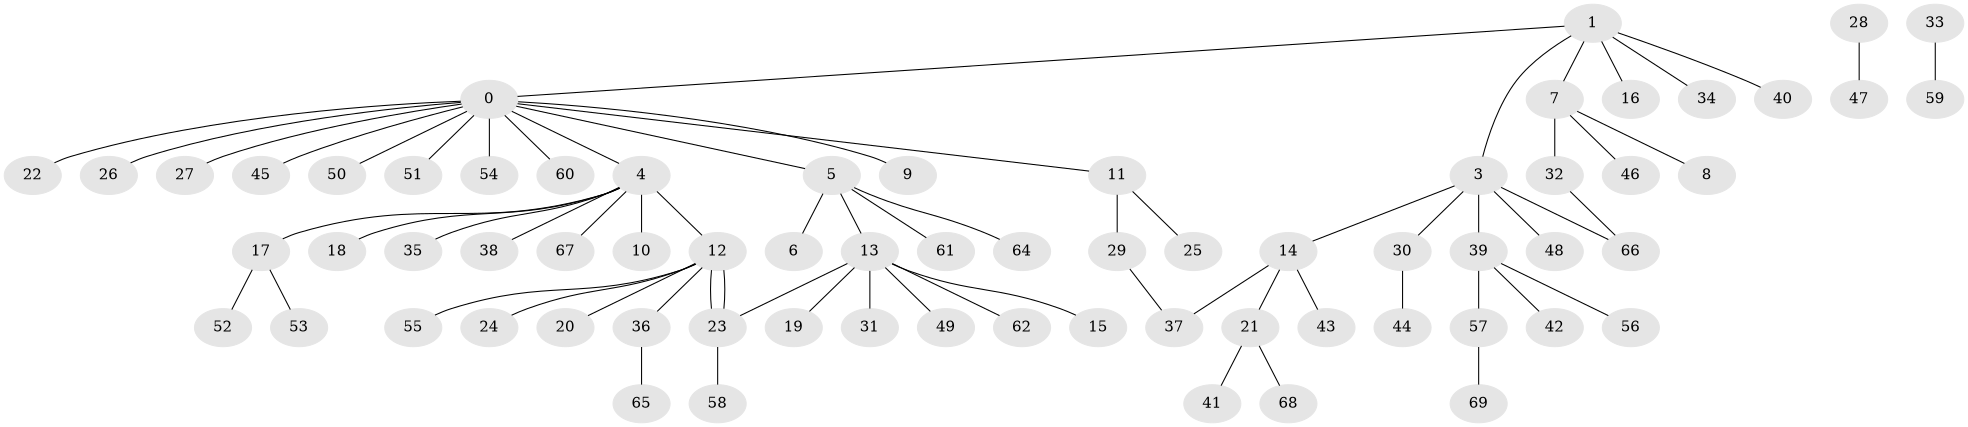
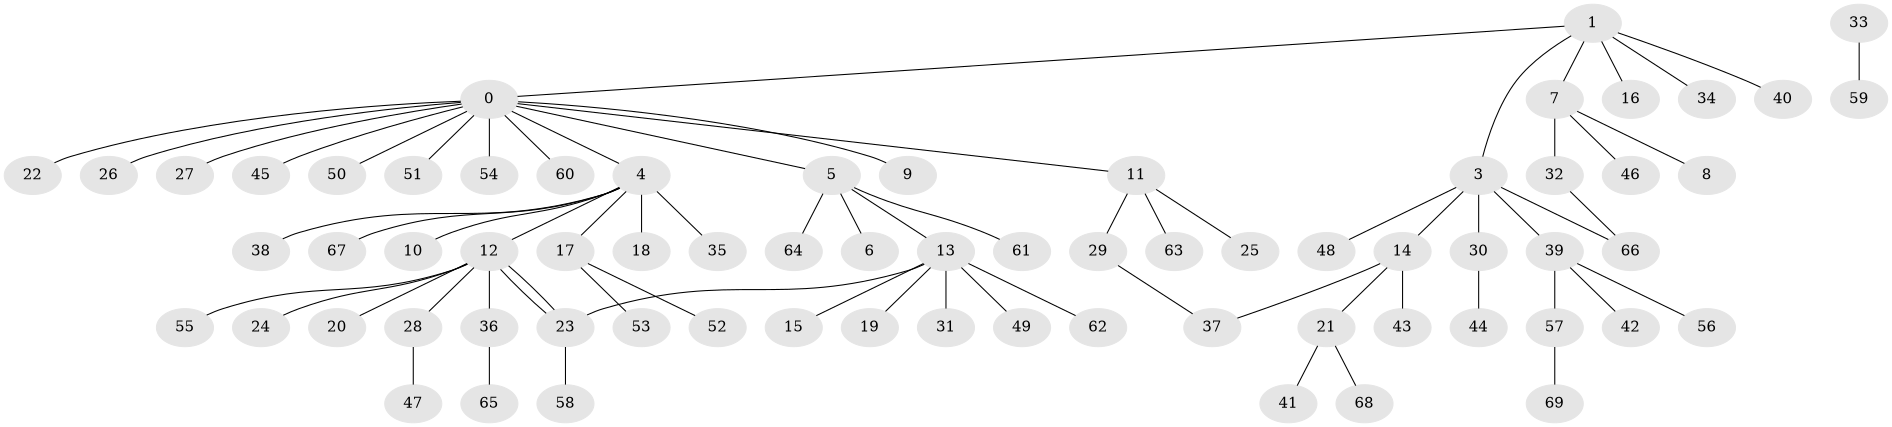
none -> (1174, 252)
none -> (451, 289)
